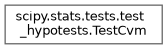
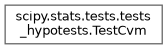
(84, 24) -> (84, 24)
